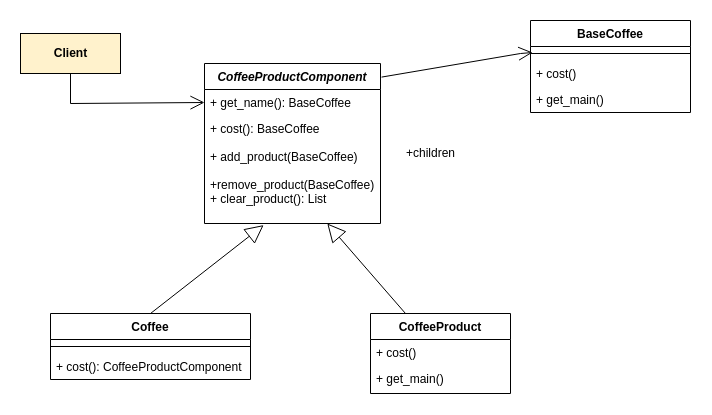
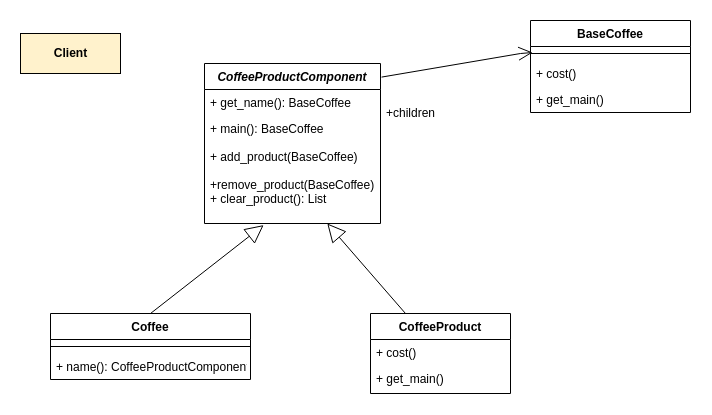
(121, 103) -> none
(276, 129) -> (274, 129)
(431, 154) -> (411, 114)
(162, 367) -> (162, 367)
